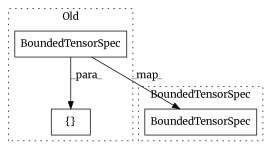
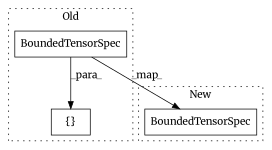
(201, 95) -> (201, 95)
